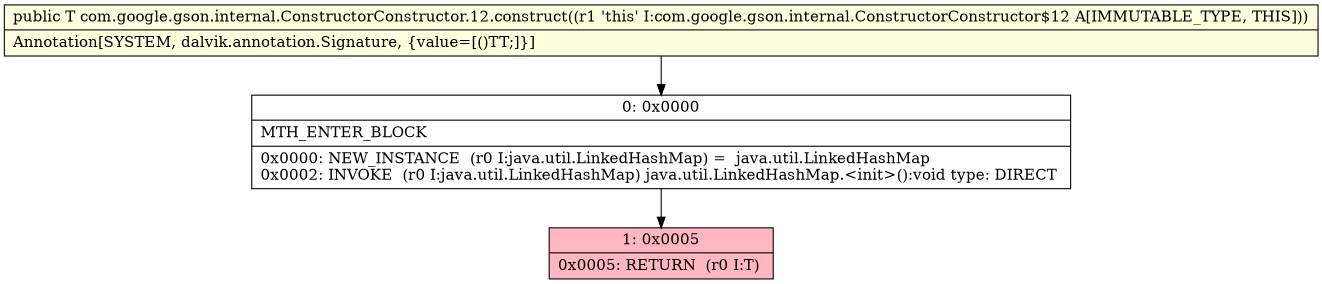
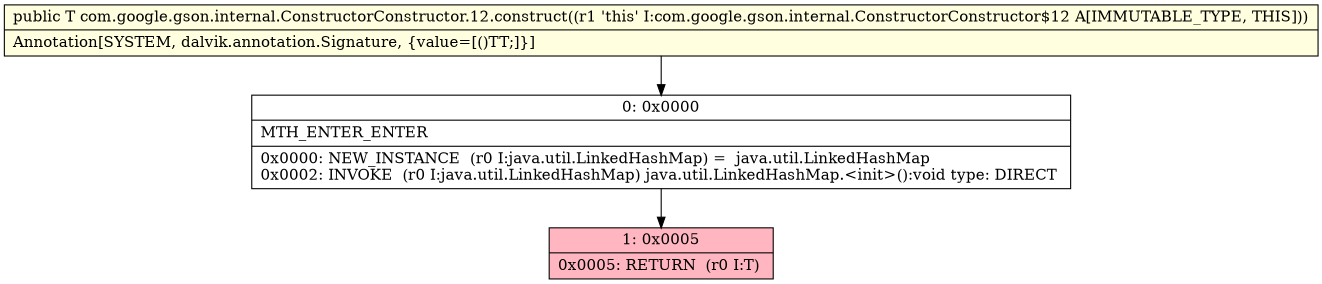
(344, 133) -> (344, 133)
